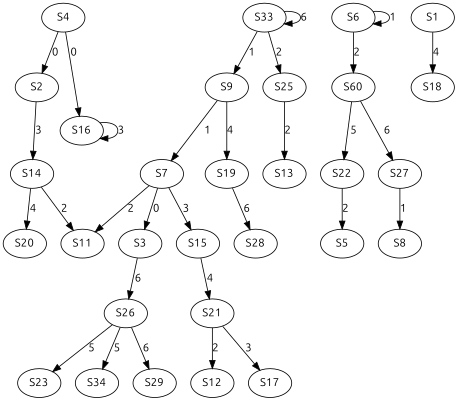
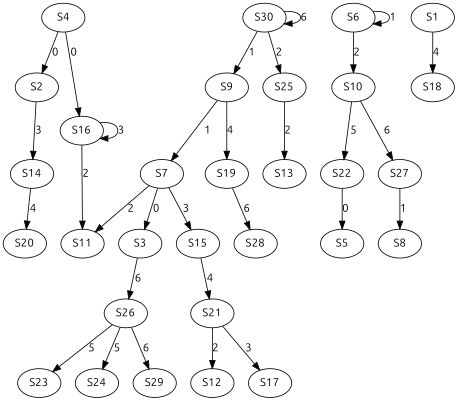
(264, 18) -> (264, 18)
(353, 87) -> (353, 87)
(55, 206) -> (82, 183)
(346, 209) -> (346, 209)
(97, 383) -> (97, 383)
